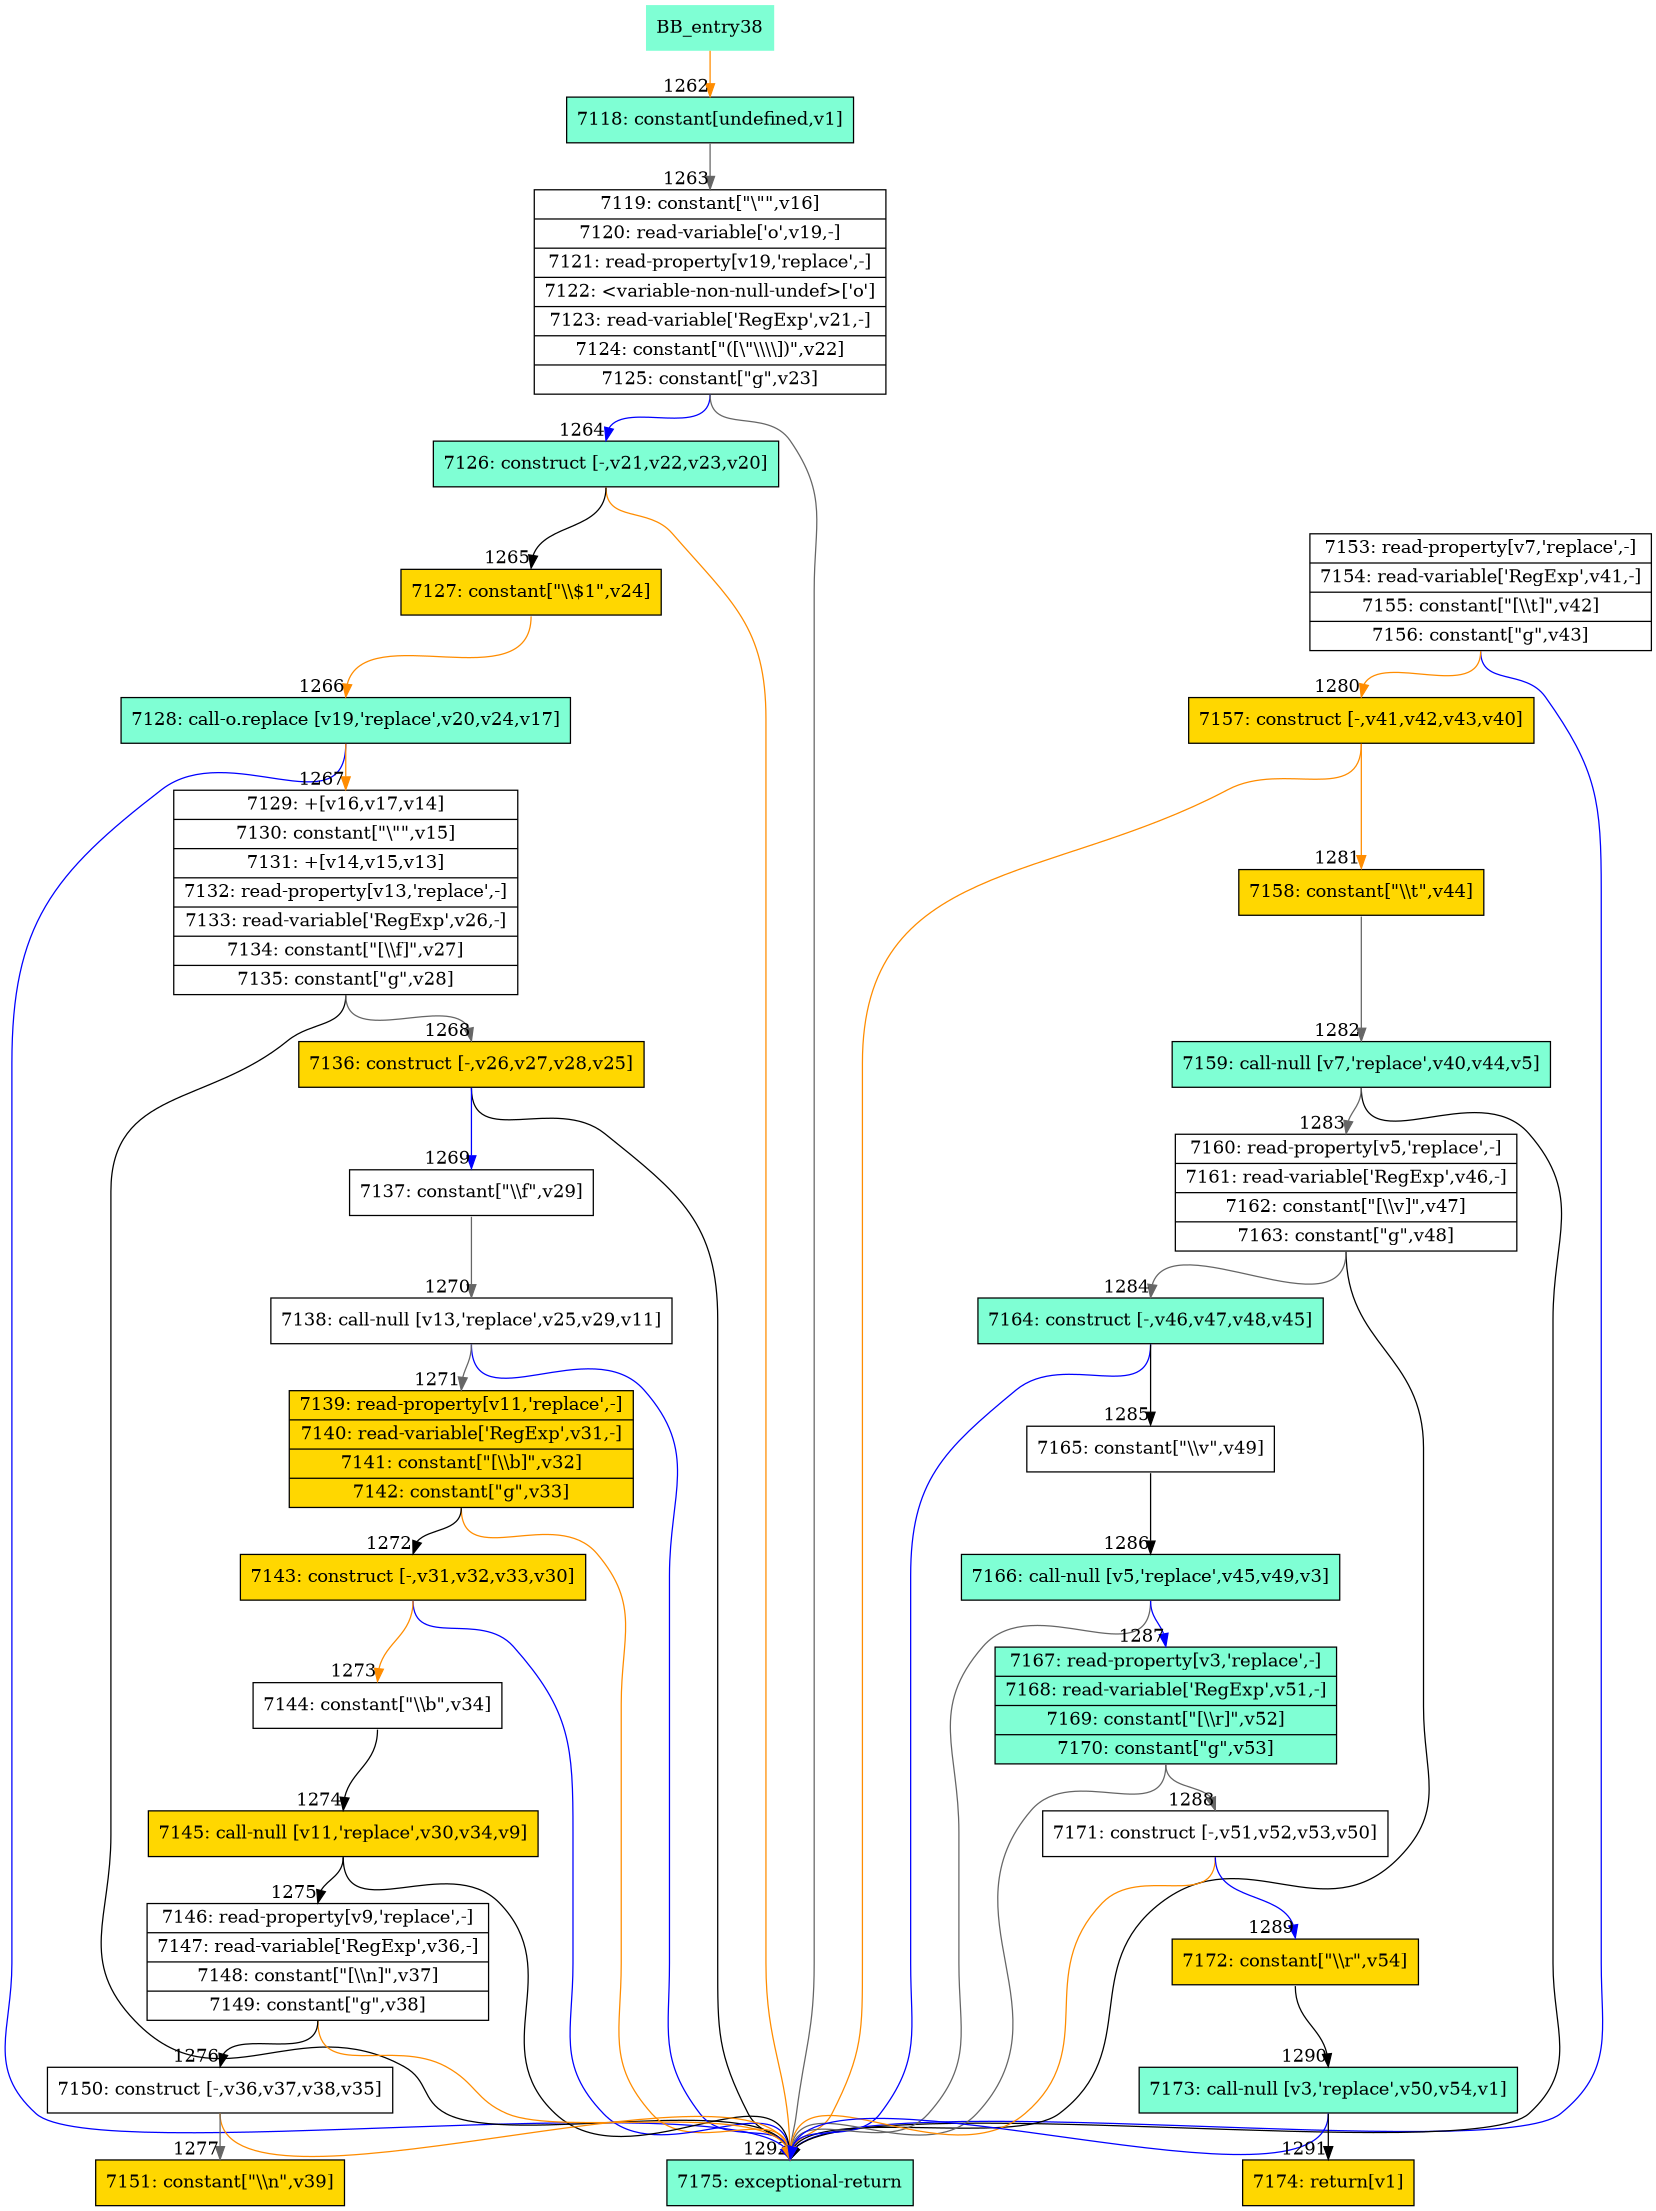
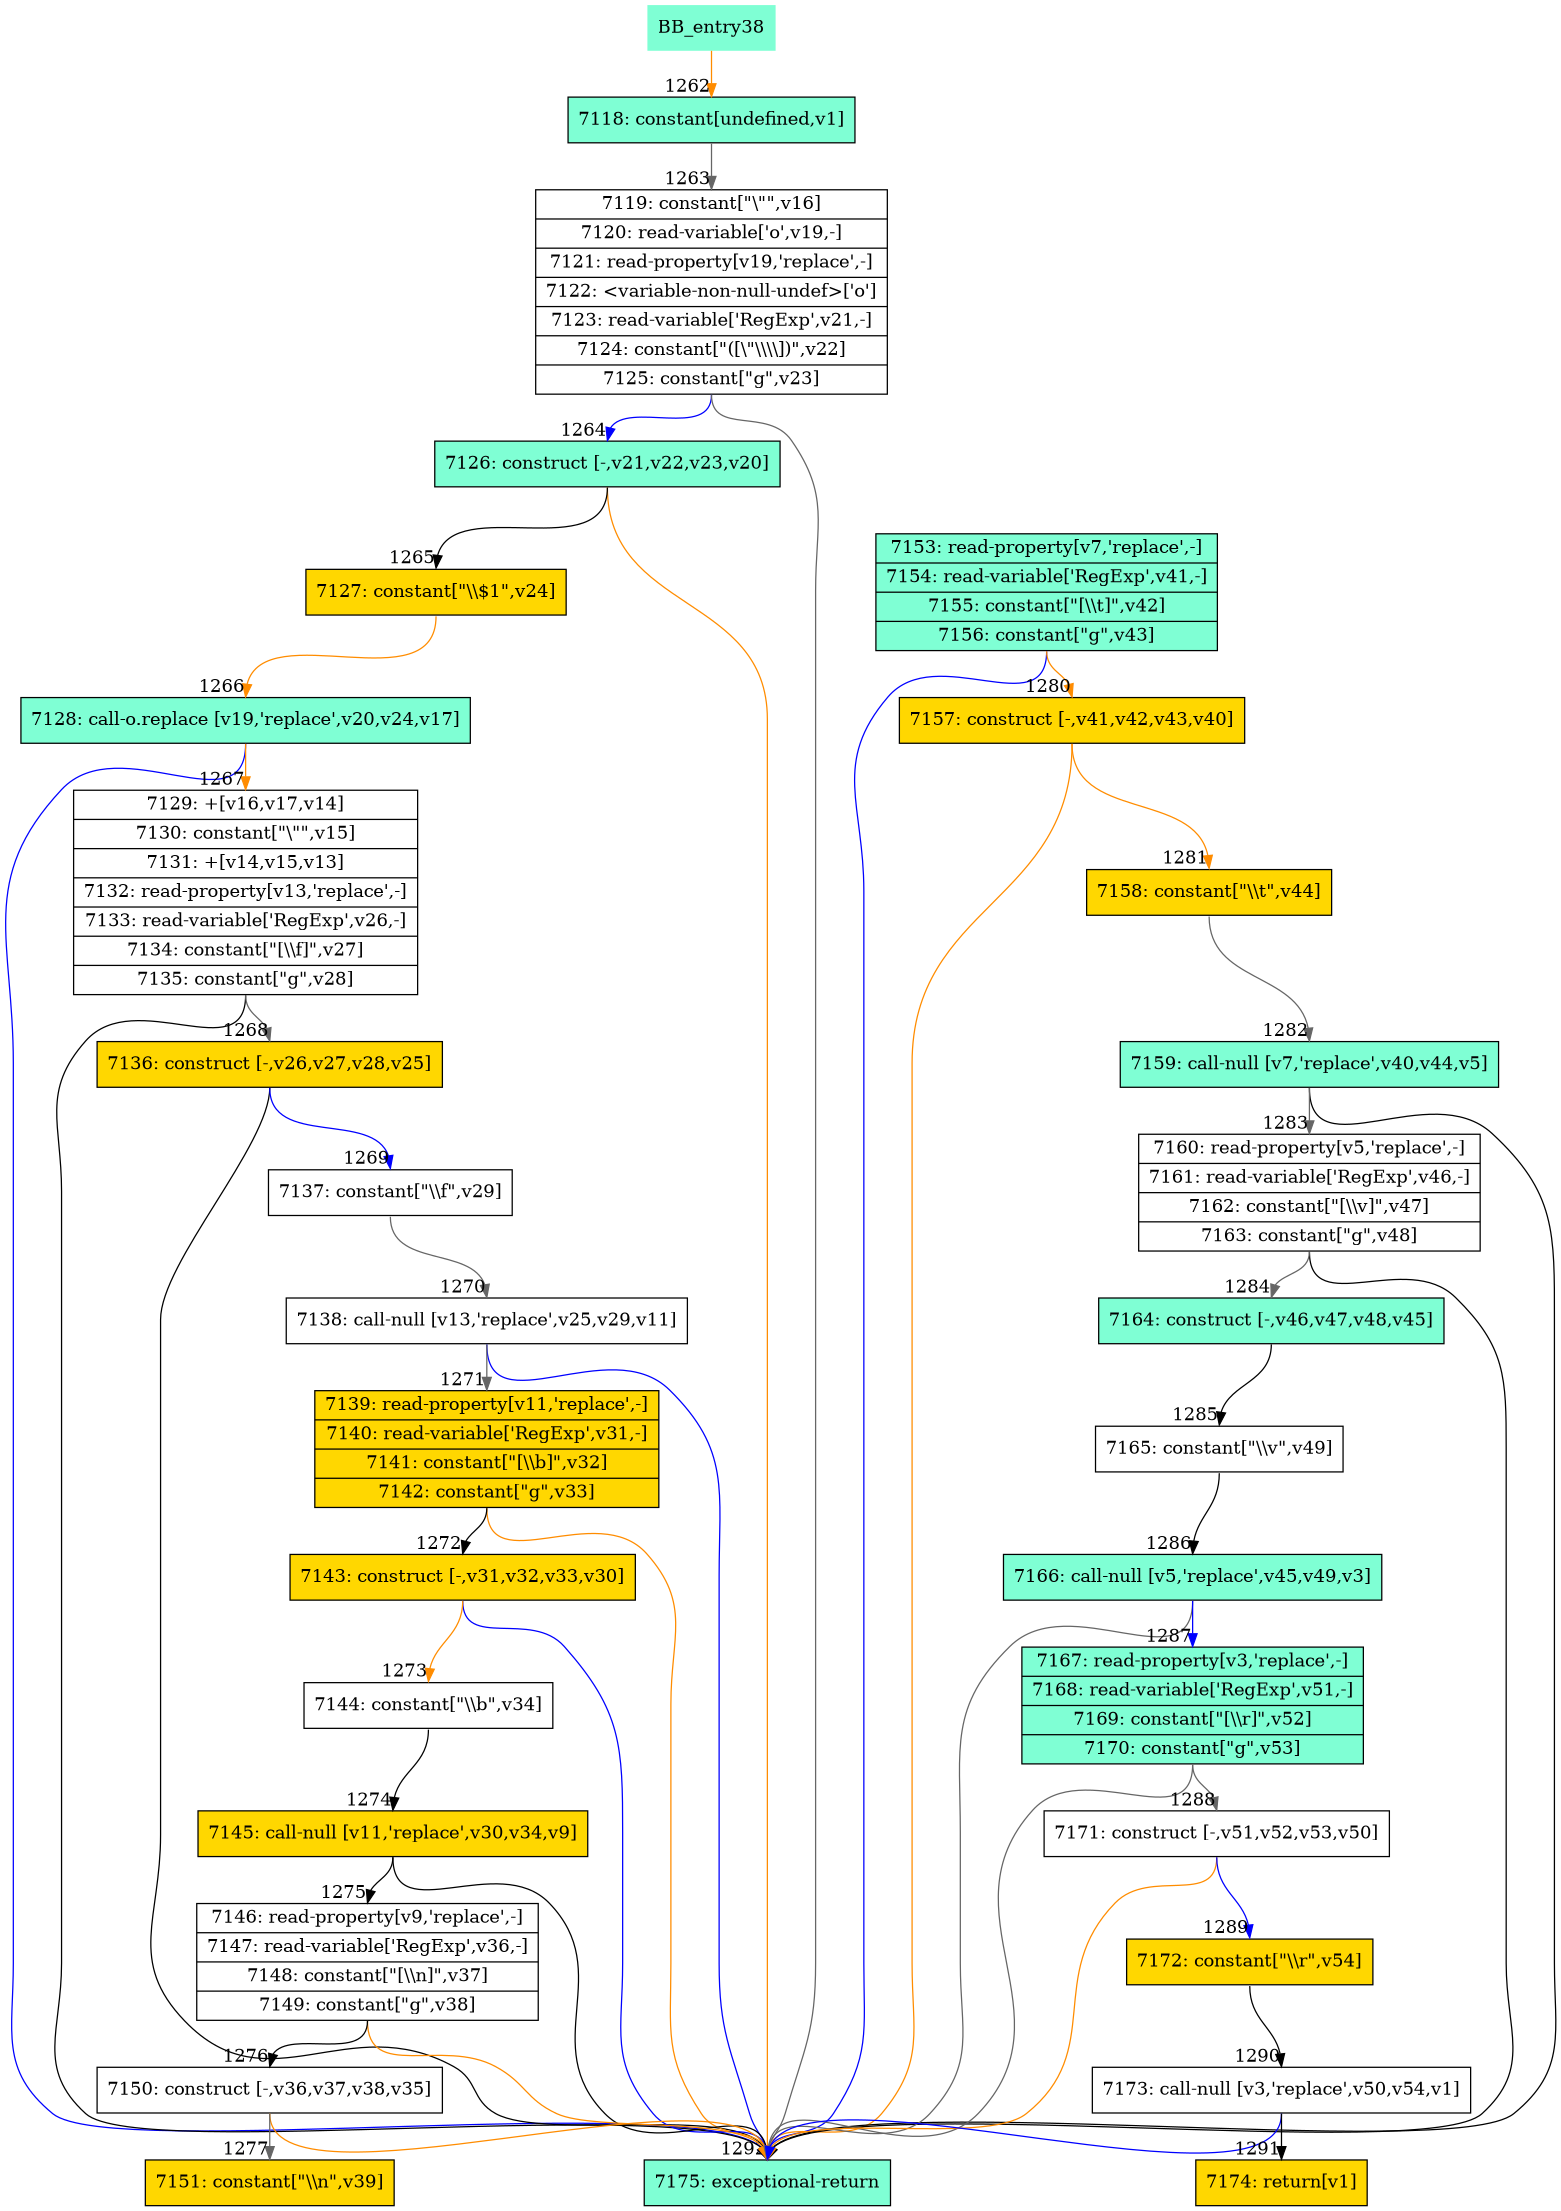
(1481, 592) -> (1047, 592)
(911, 1707) -> none
(1328, 2090) -> (1282, 2090)
